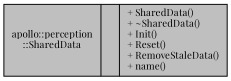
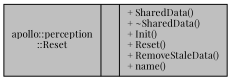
(52, 45) -> (52, 45)
